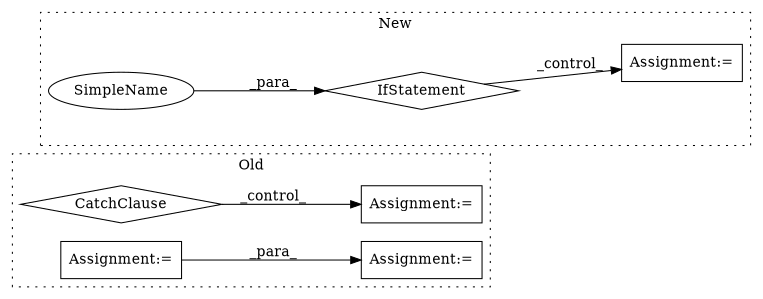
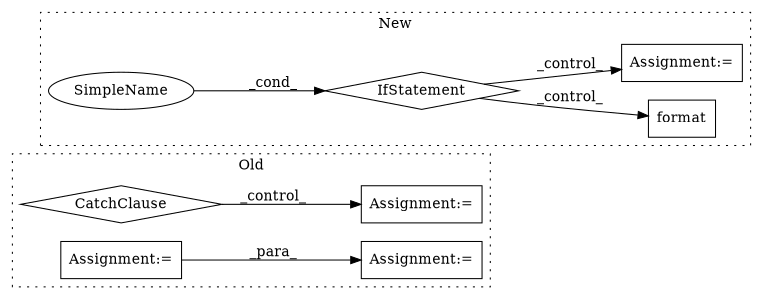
(273, 83) -> (273, 83)
none -> (682, 119)
